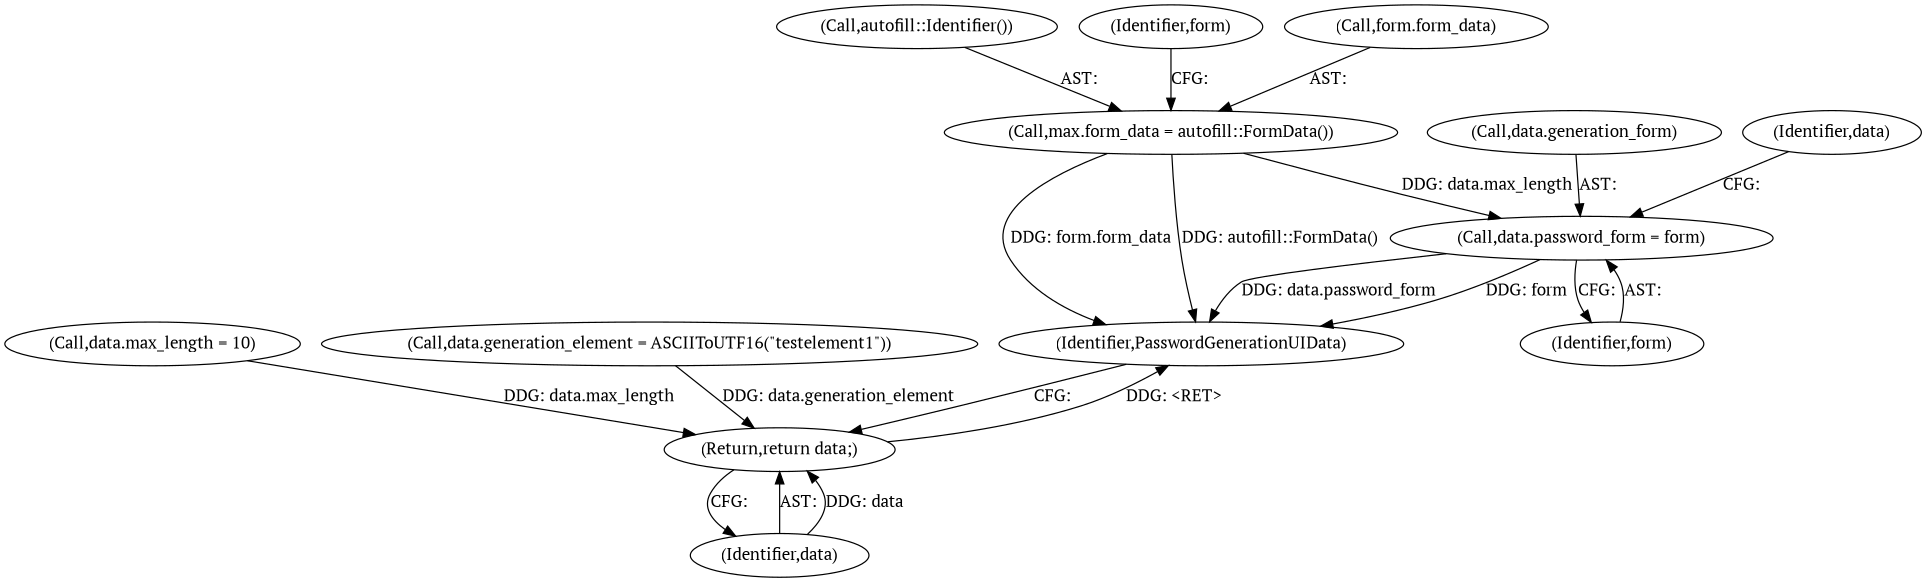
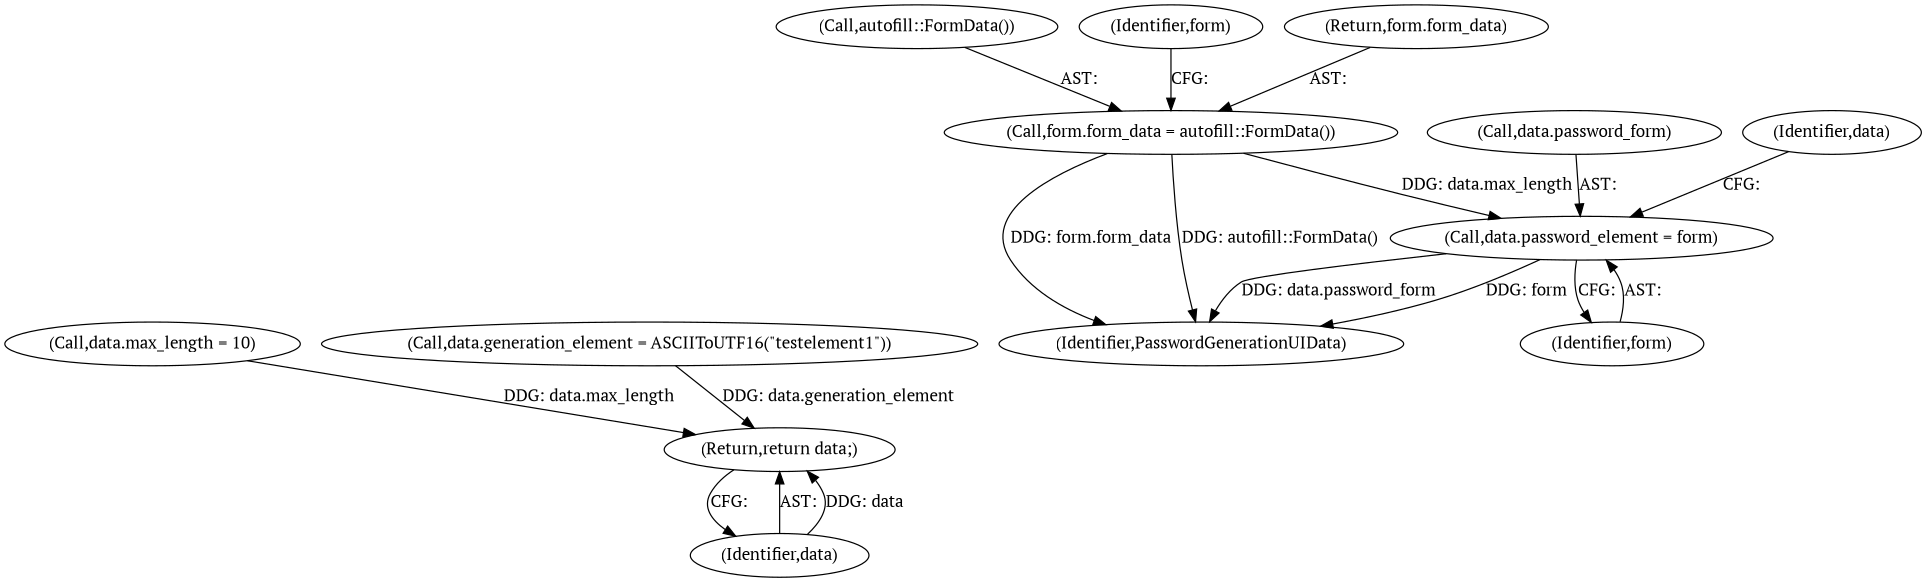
(917, 27) -> (917, 27)
(1416, 27) -> (1416, 27)
(1171, 132) -> (1171, 132)
(1574, 132) -> (1574, 132)
(1582, 238) -> (1582, 238)
(994, 397) -> none
(1026, 420) -> none
